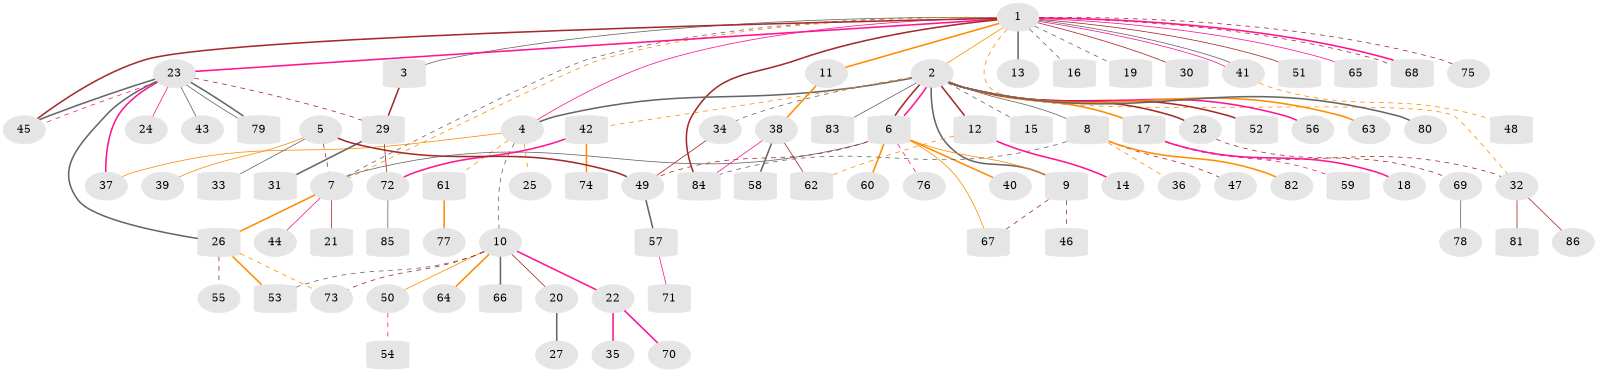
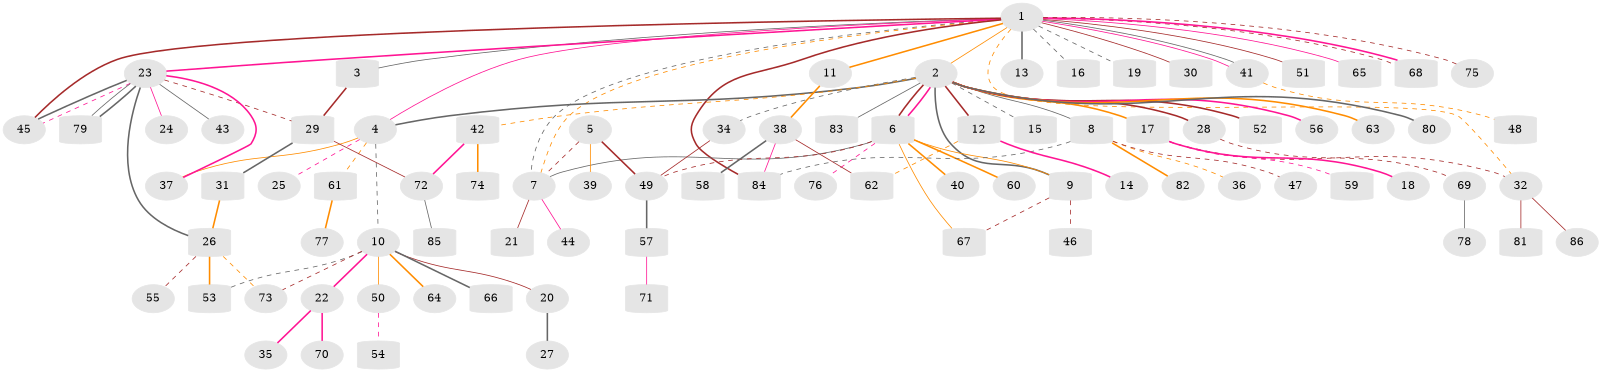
(527, 162) -> (327, 158)
(219, 186) -> none
(278, 213) -> (216, 214)
